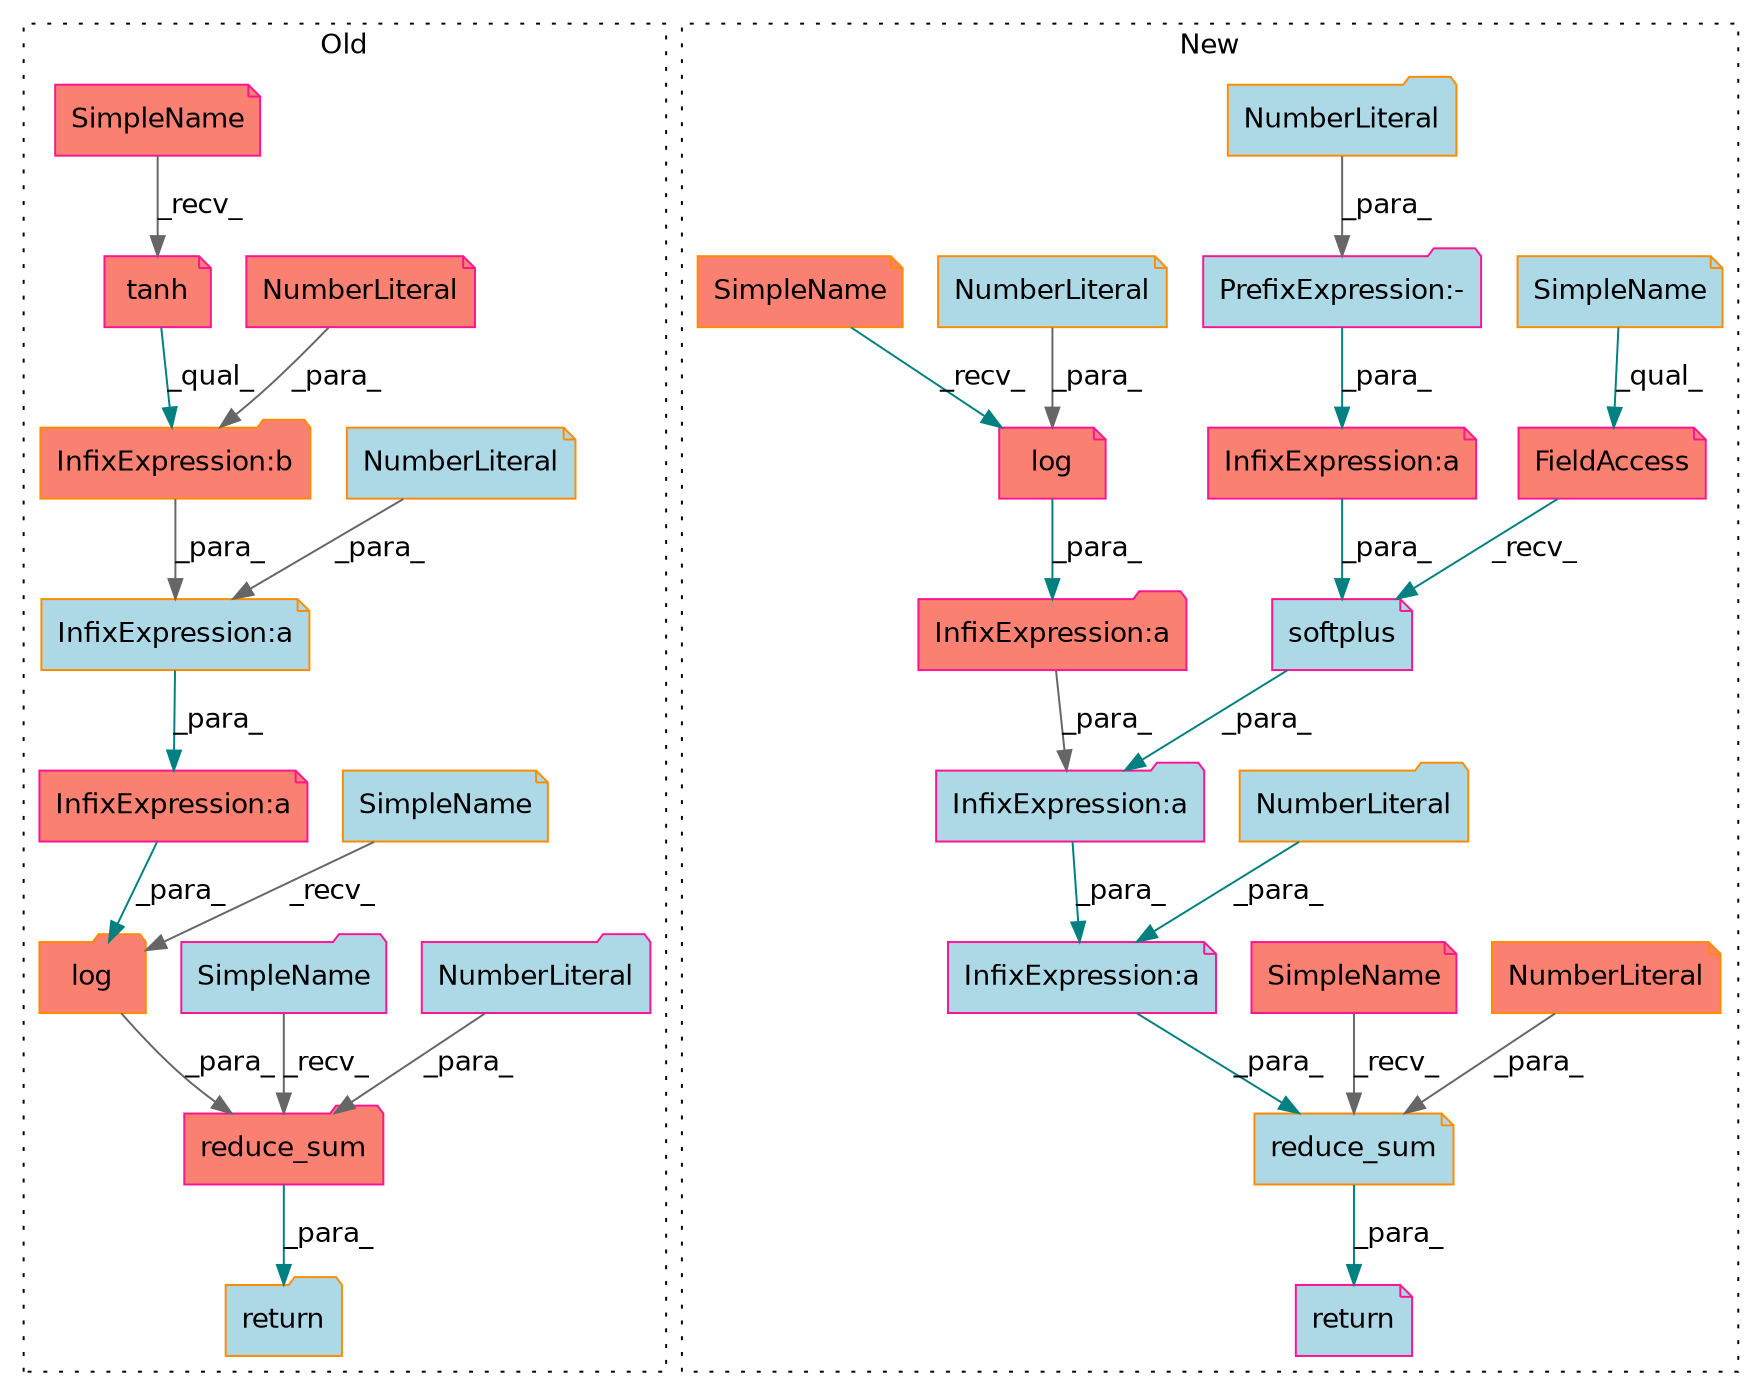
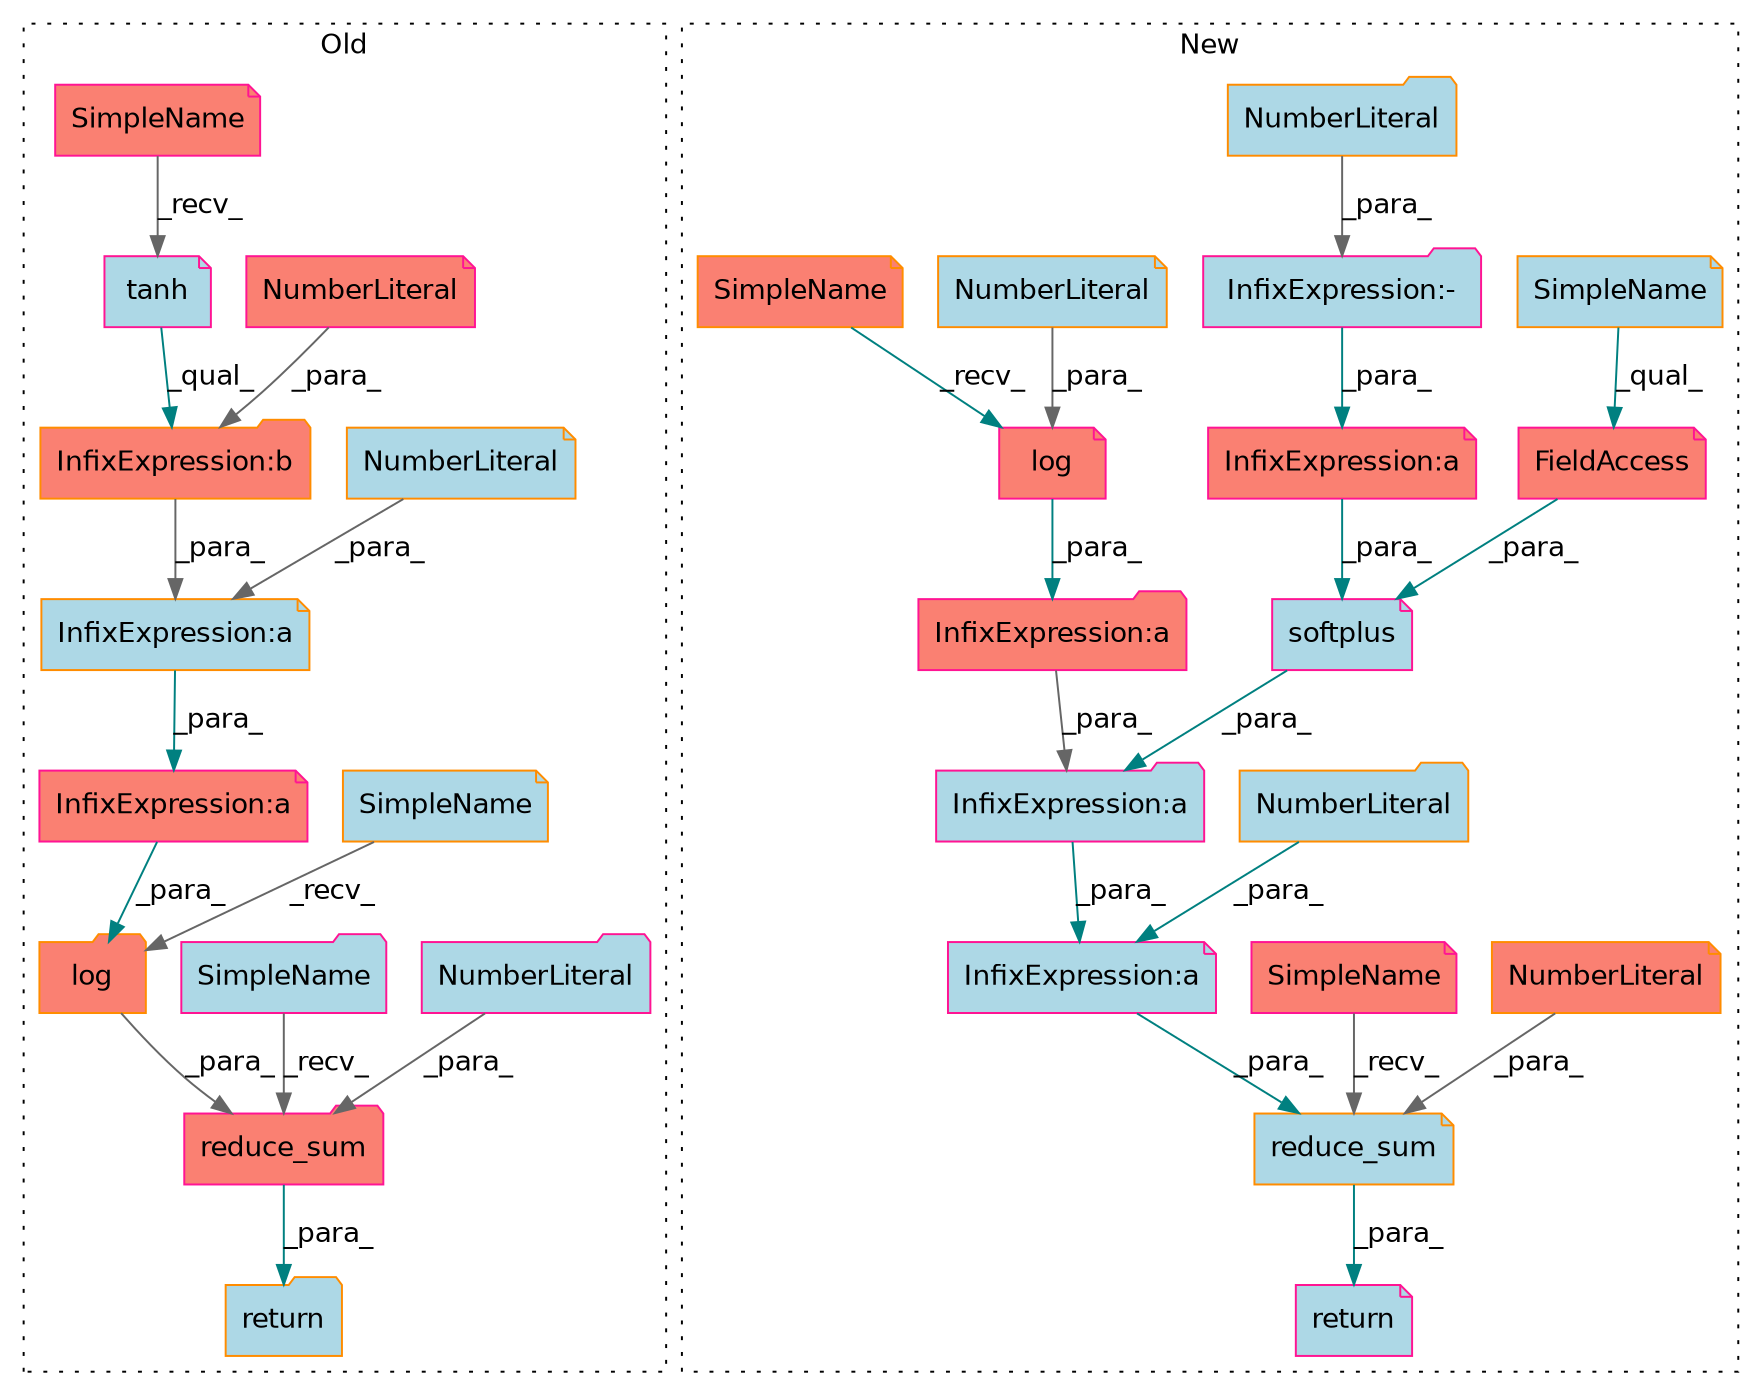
(158, 292) -> (158, 292)
(1342, 292) -> (1342, 292)
(1534, 549) -> (1534, 549)
